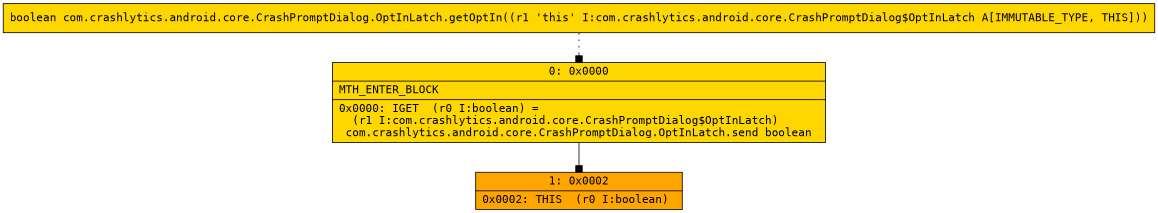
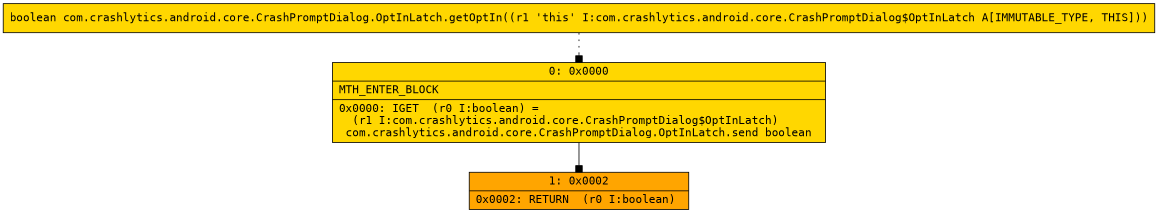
(579, 200) -> (579, 200)
